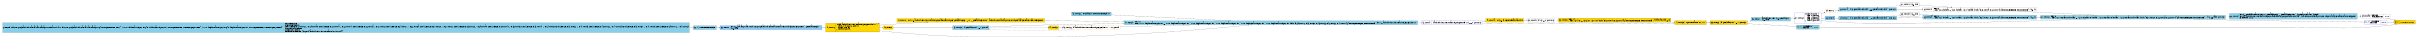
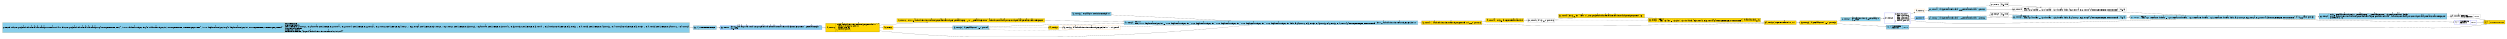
none -> (1601, 16)
(1452, 23) -> (1452, 23)
